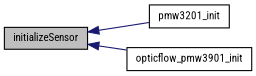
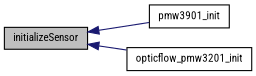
(189, 16) -> (189, 16)
(189, 59) -> (189, 59)
